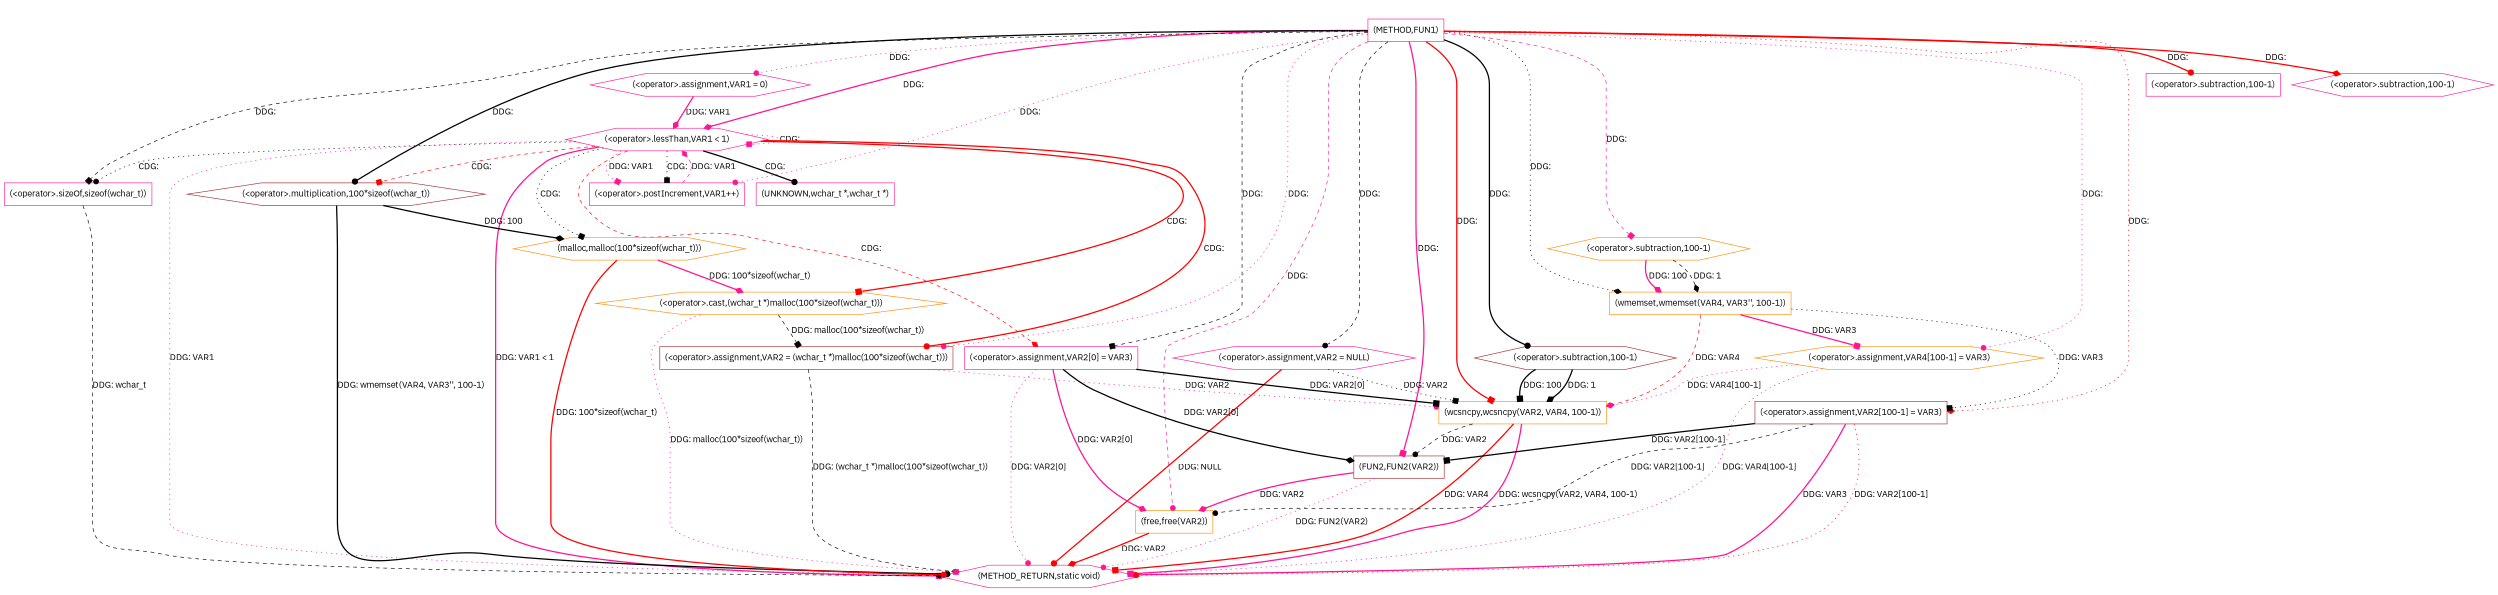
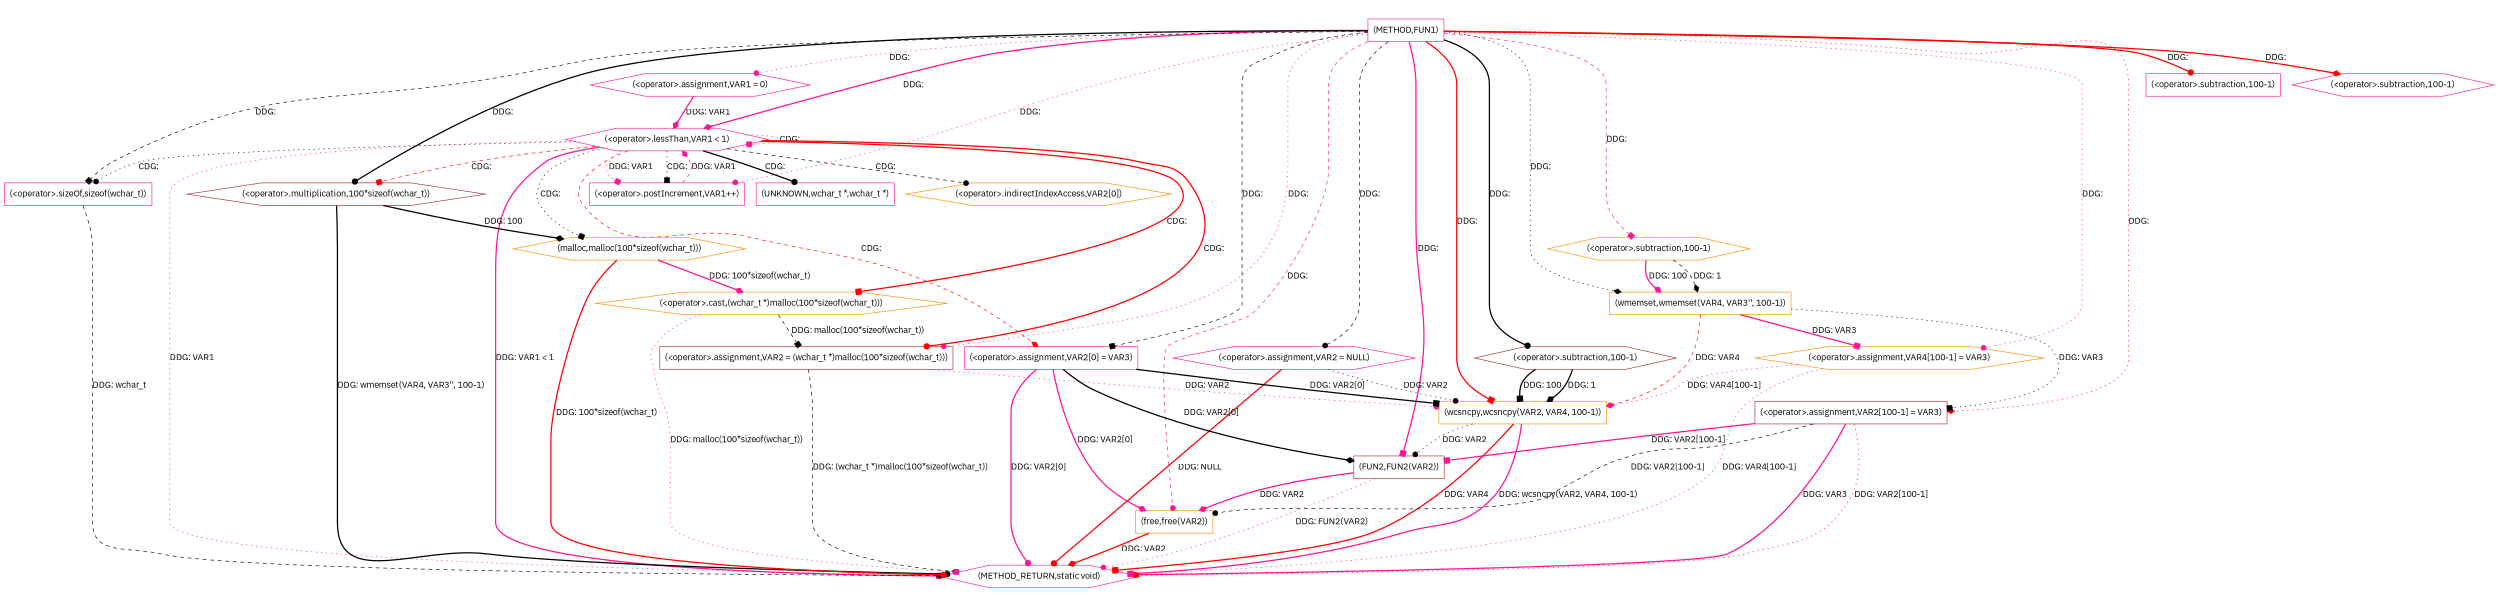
none -> (1039, 194)
(1390, 387) -> (1390, 387)
(1443, 435) -> (1443, 435)
(1603, 441) -> (1603, 441)
(1011, 463) -> (1011, 463)
